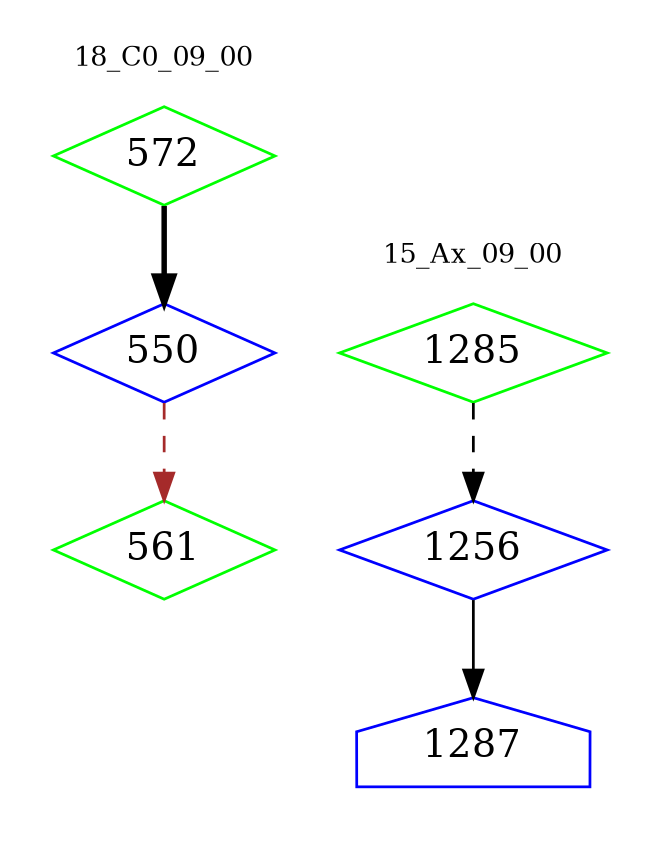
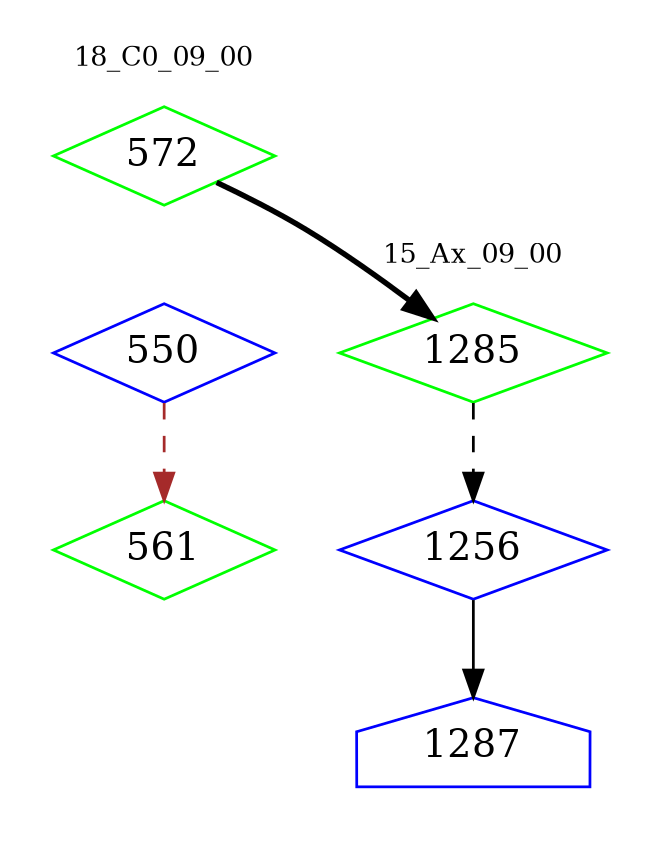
(164, 241) -> (336, 249)
